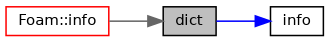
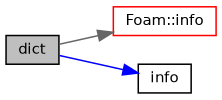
(129, 21) -> (79, 40)
